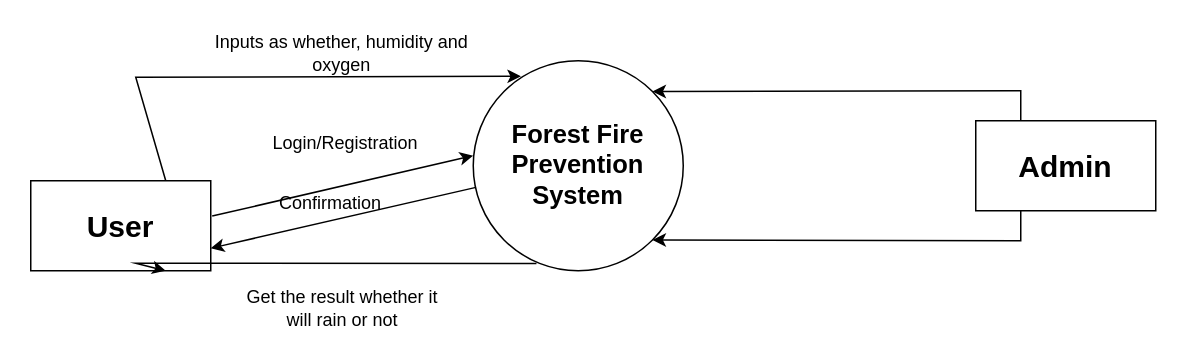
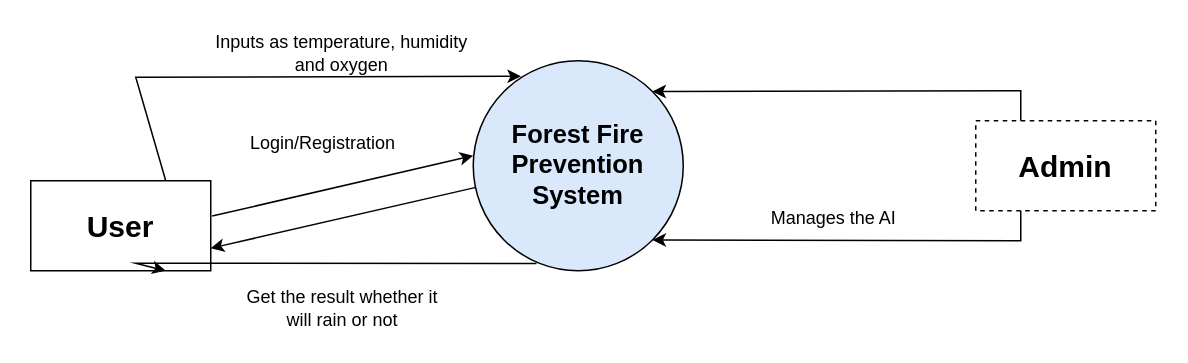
(342, 53) -> (342, 53)
(346, 143) -> (323, 143)
(578, 166) -> (578, 166)
(1066, 166) -> (1066, 166)
(331, 203) -> none
none -> (833, 218)
